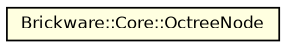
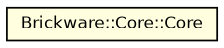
(143, 24) -> (112, 24)
